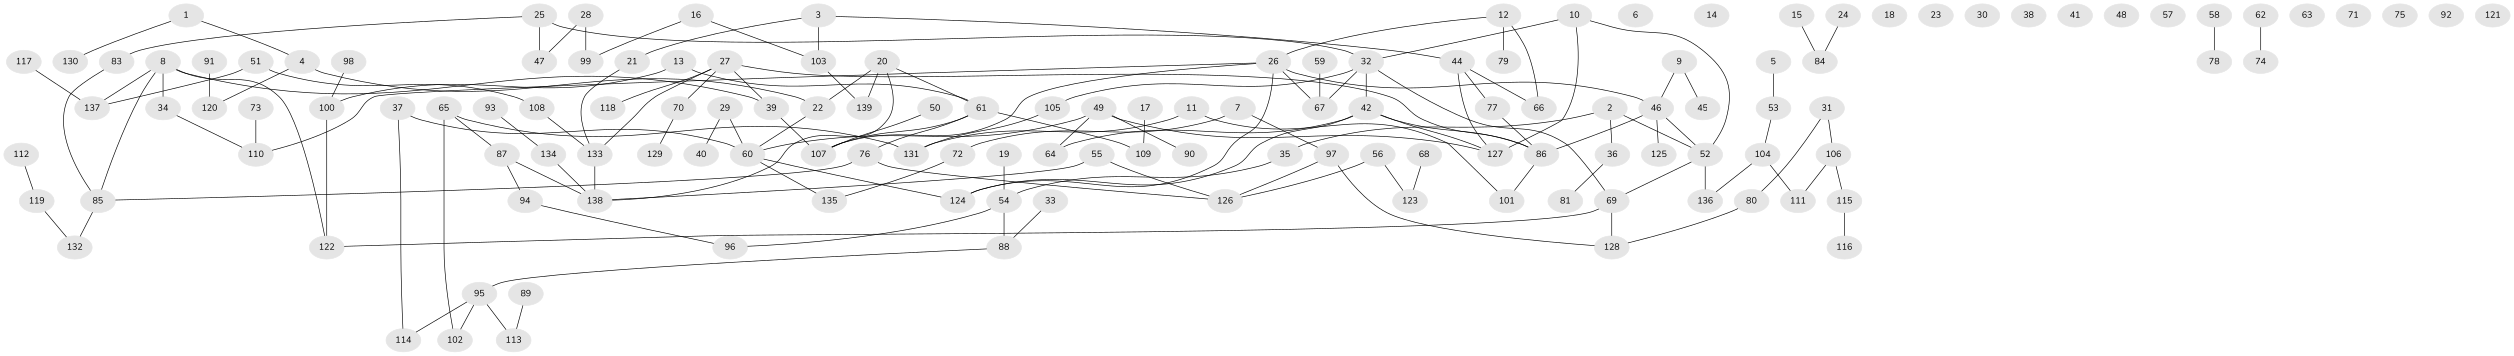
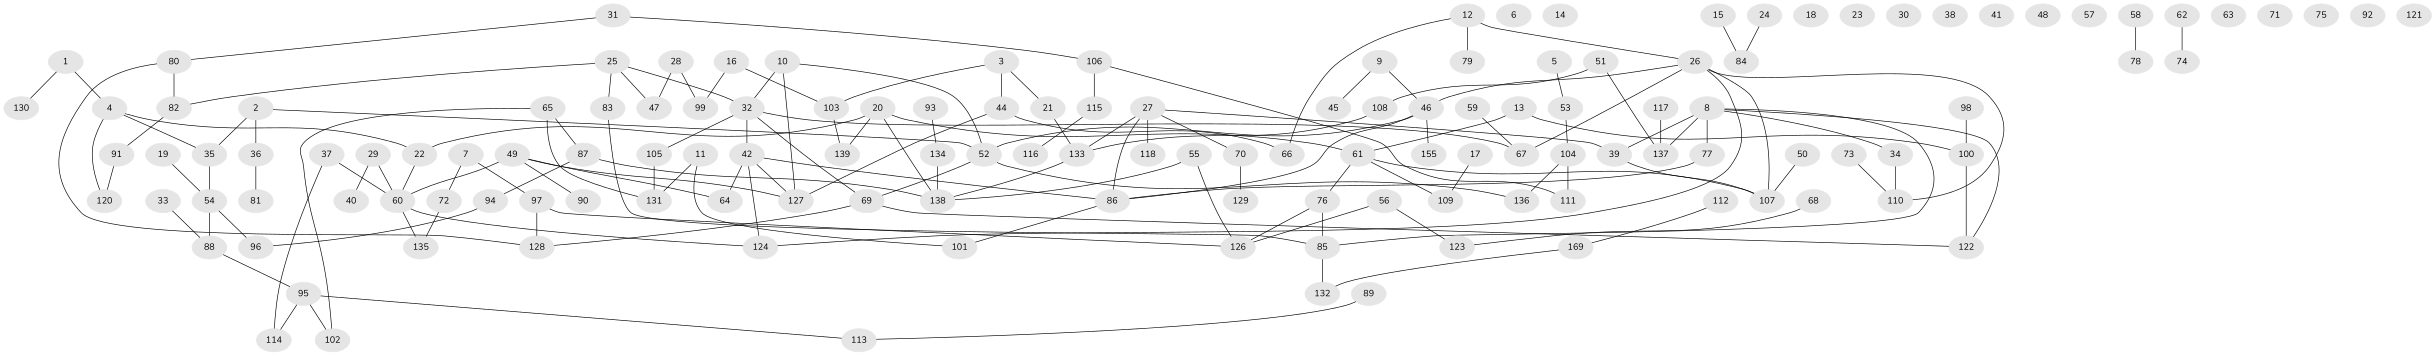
(1477, 88) -> (1707, 132)
none -> (174, 108)
none -> (160, 131)
(1659, 155) -> (1429, 155)
(37, 201) -> (1576, 247)
